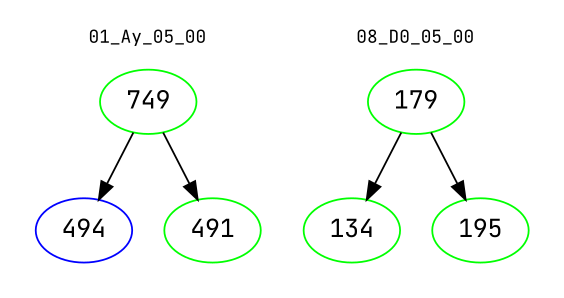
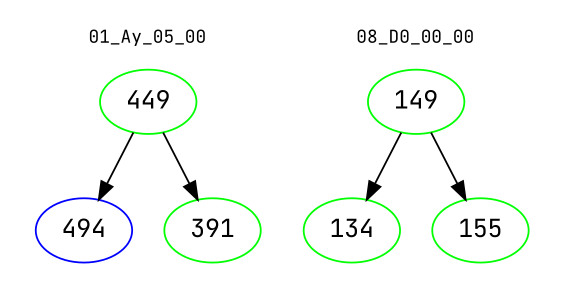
(416, 38) -> (416, 38)
(148, 102) -> (148, 102)
(416, 102) -> (416, 102)
(213, 230) -> (213, 230)
(480, 230) -> (480, 230)
